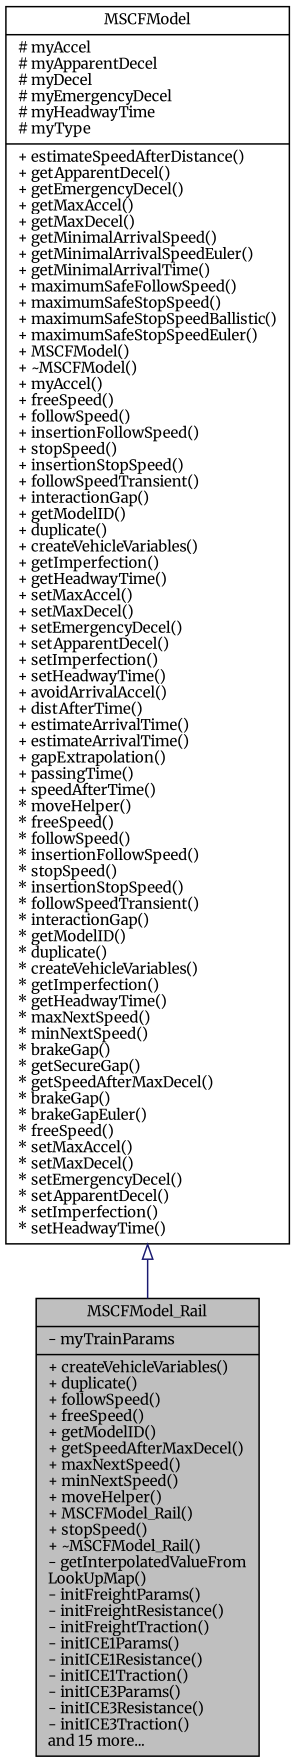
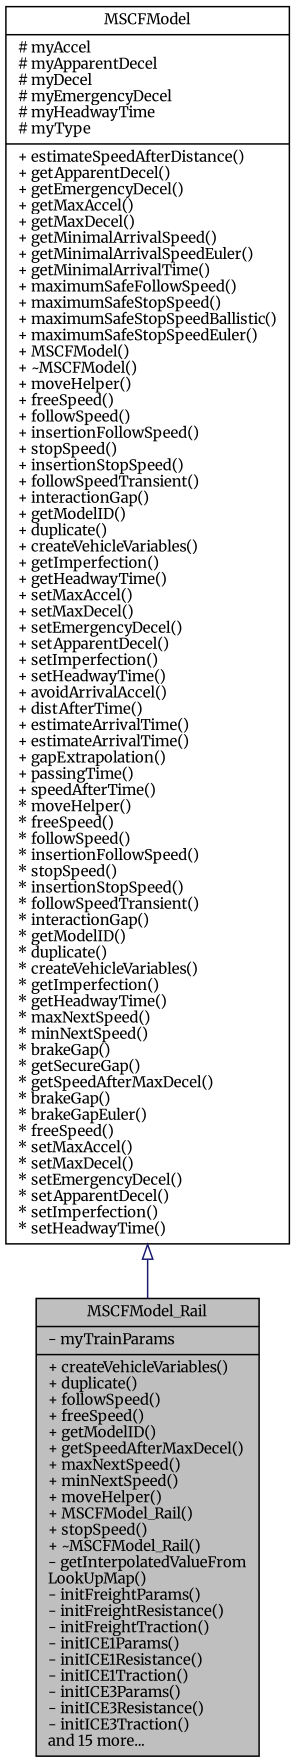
(61, 385) -> (75, 385)
